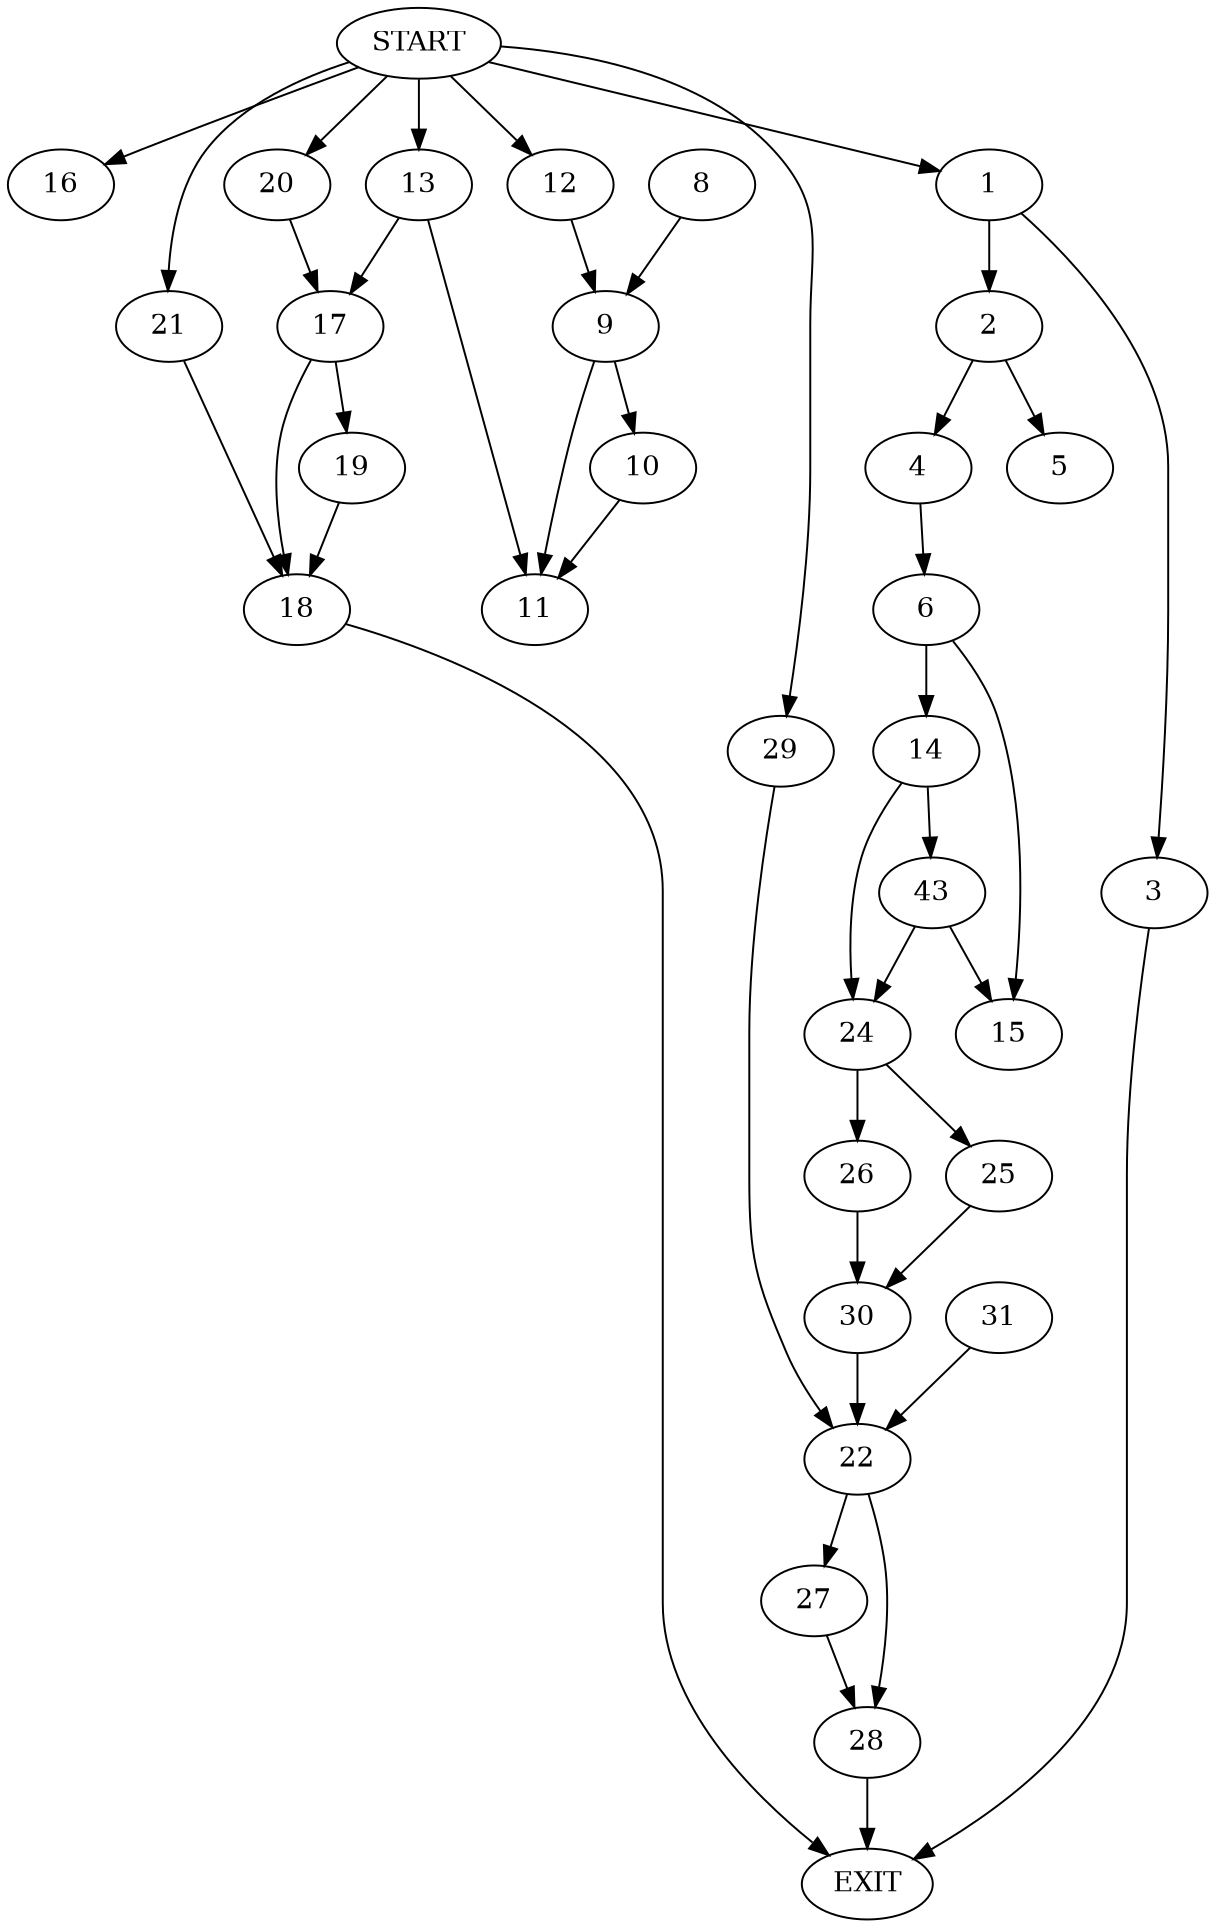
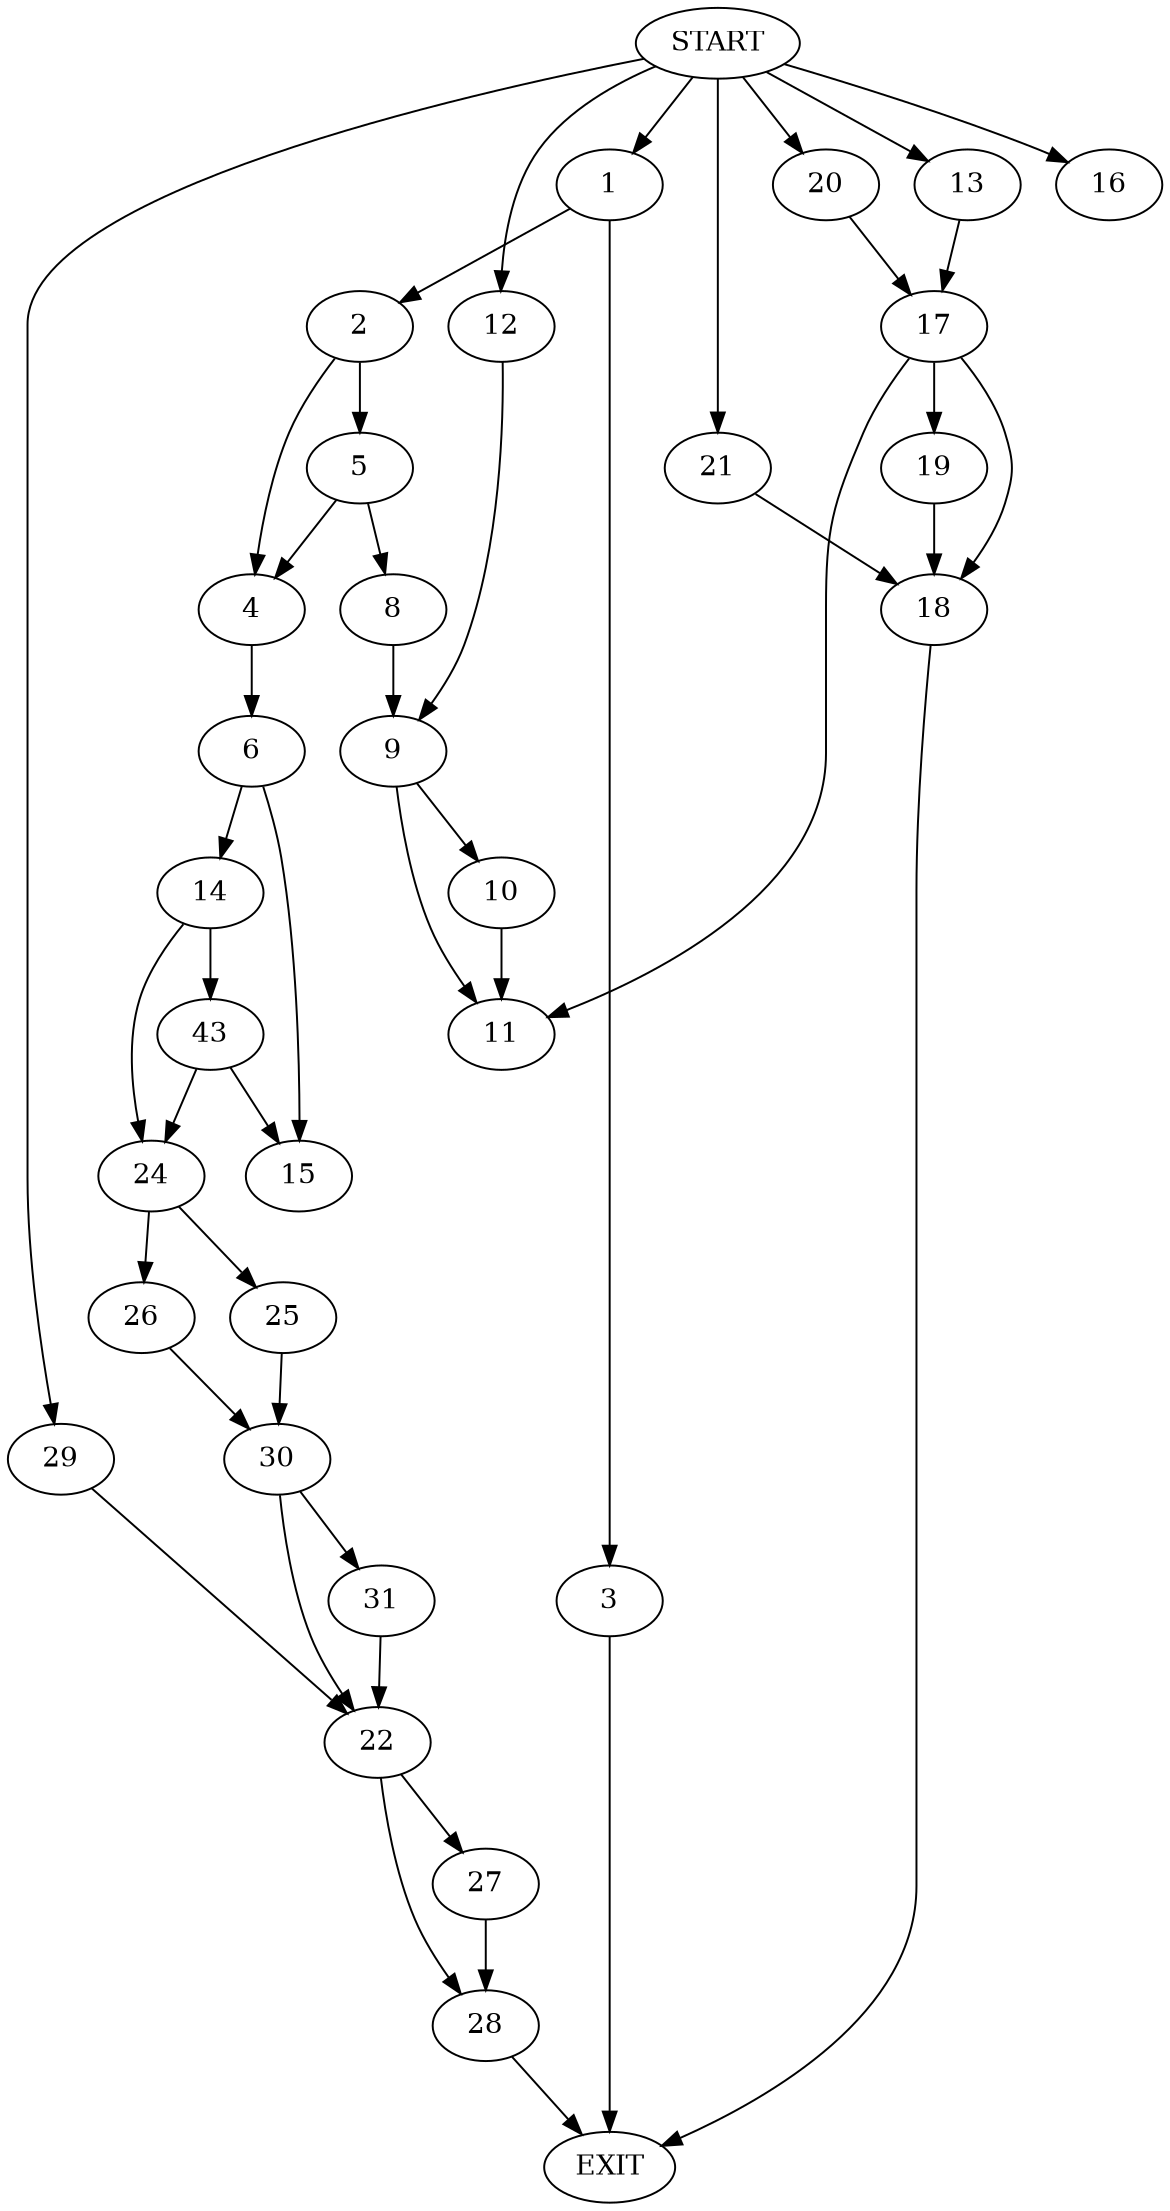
(474, 387) -> (826, 739)
none -> (374, 529)
none -> (312, 531)
none -> (323, 1522)
